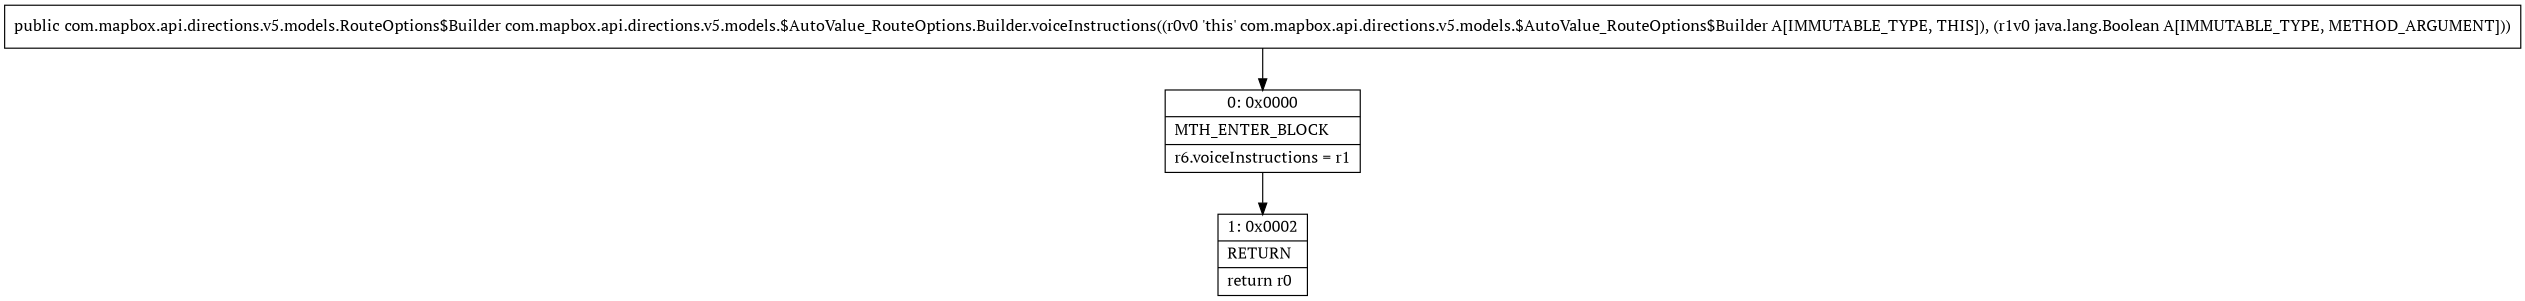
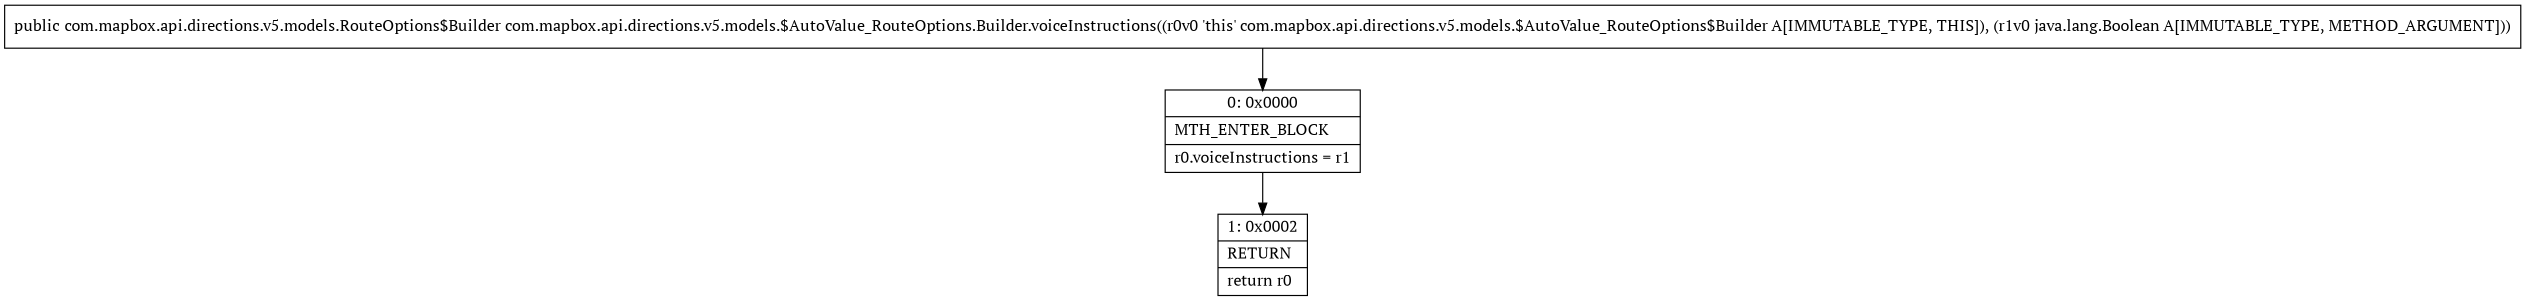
(1263, 158) -> (1263, 158)
